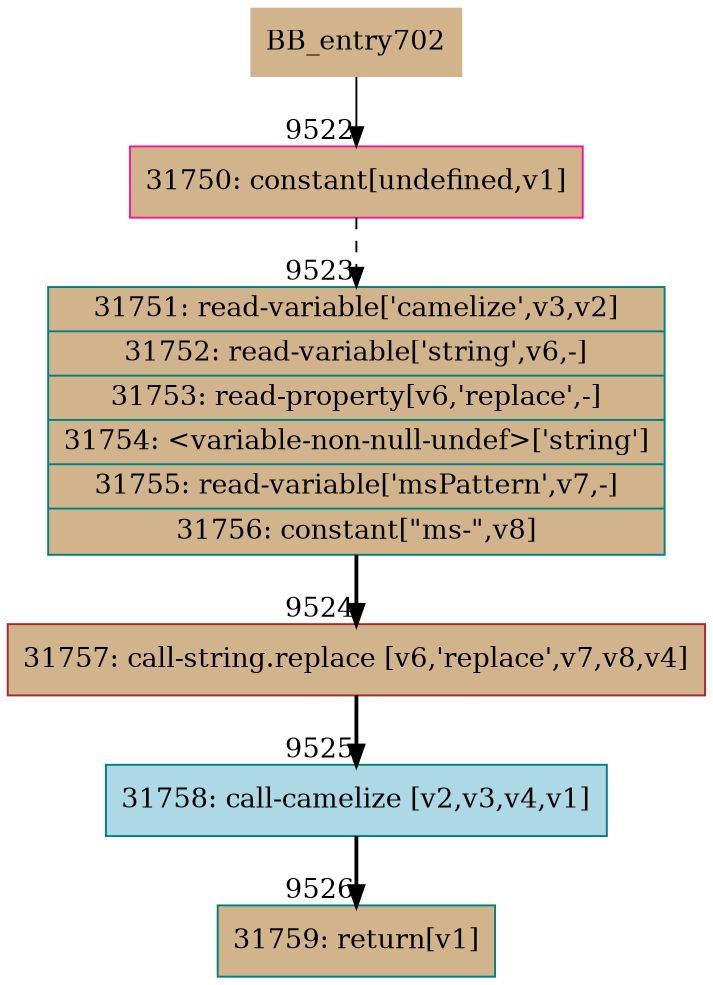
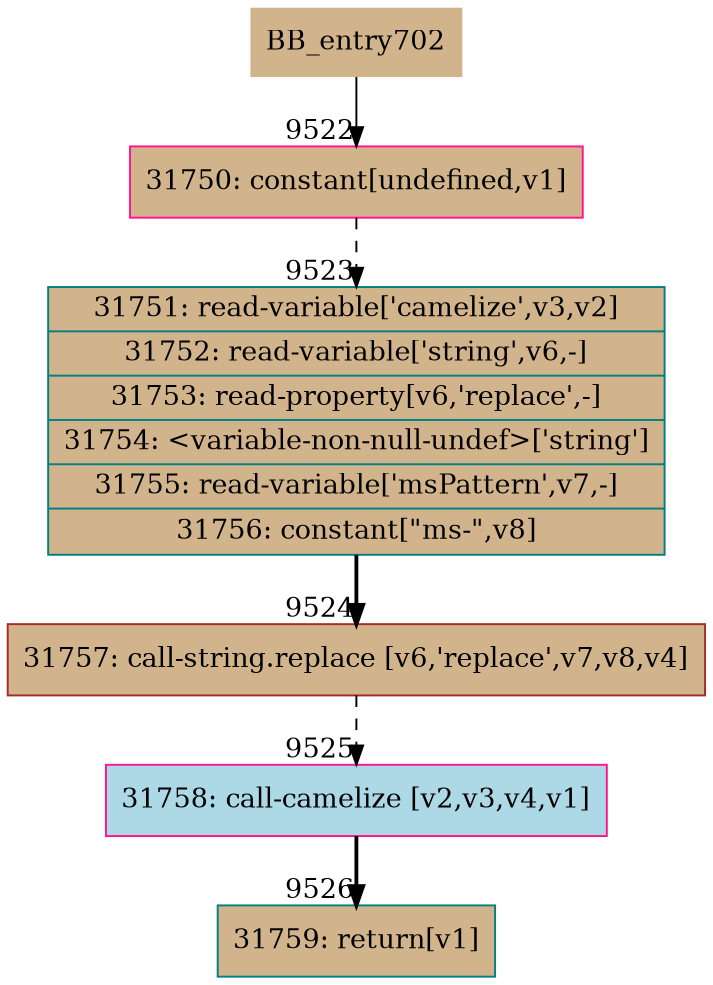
(356, 720) -> (356, 720)
(356, 800) -> (356, 800)
